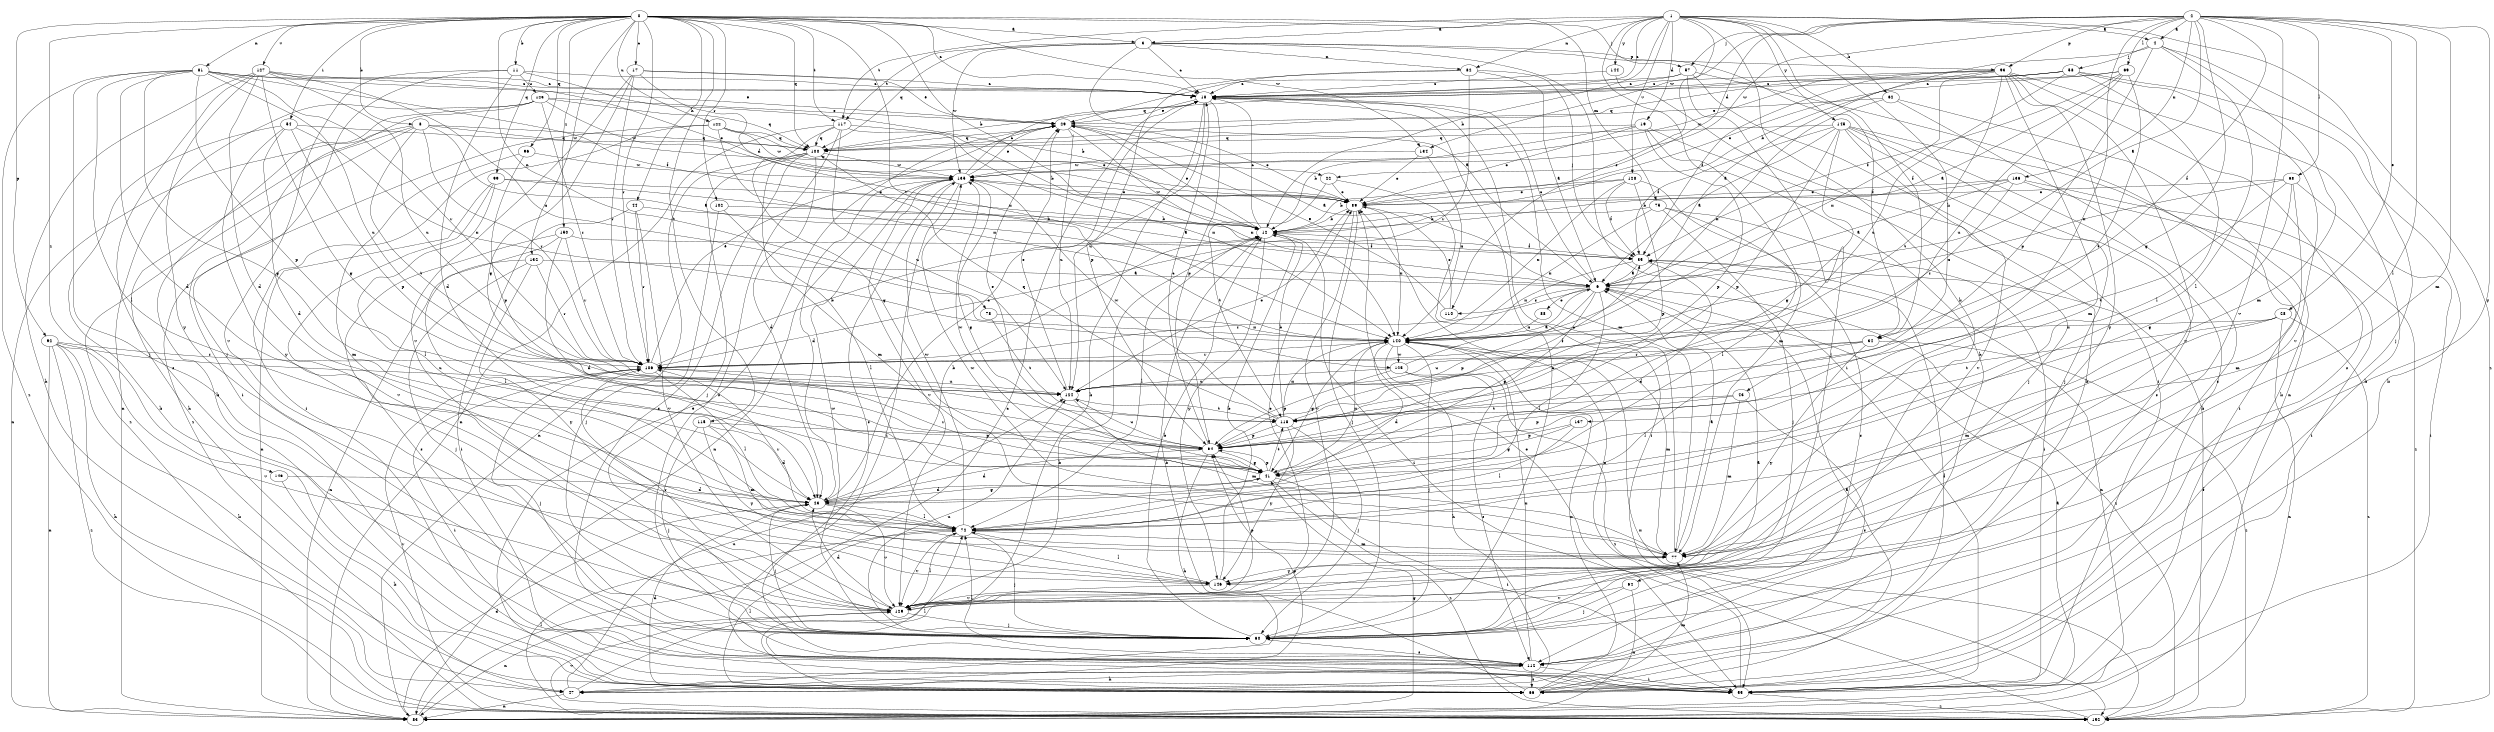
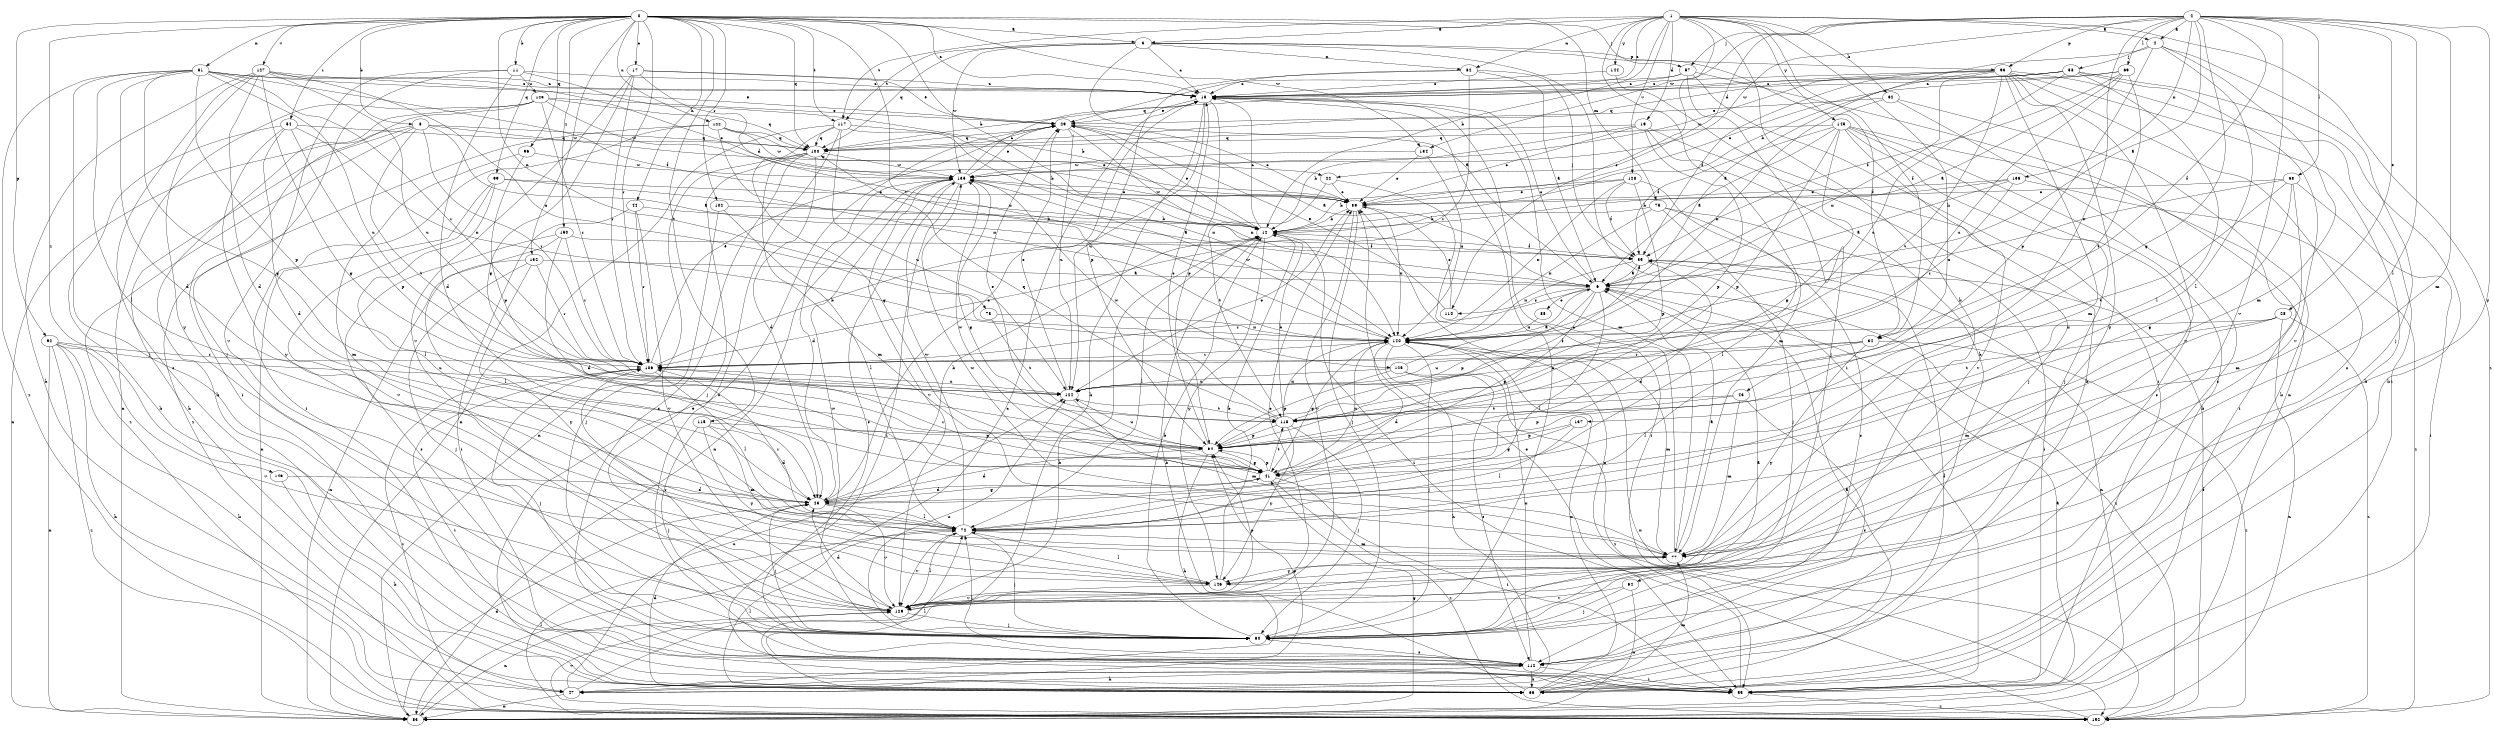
(1398, 353) -> (1177, 239)
(2274, 512) -> (2375, 476)
